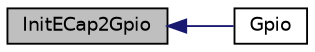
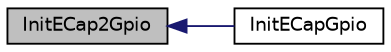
(271, 26) -> (309, 26)
